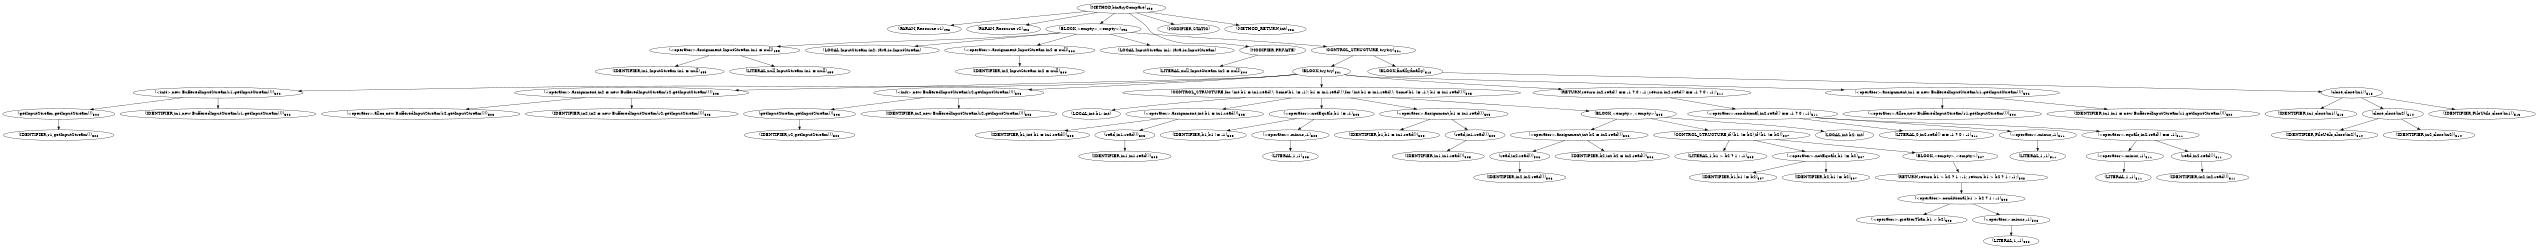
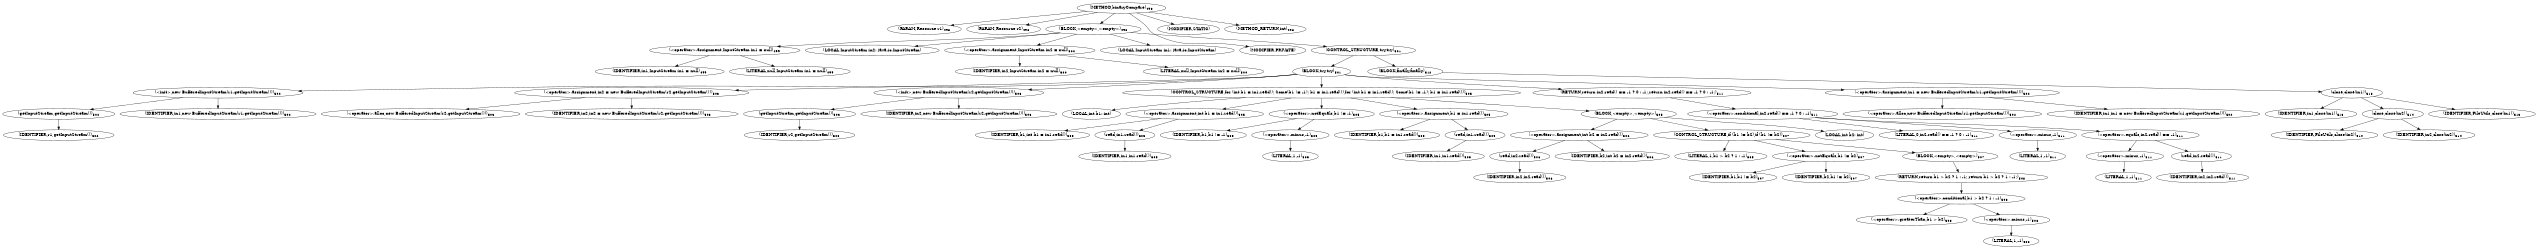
(1240, 60) -> (1111, 61)
